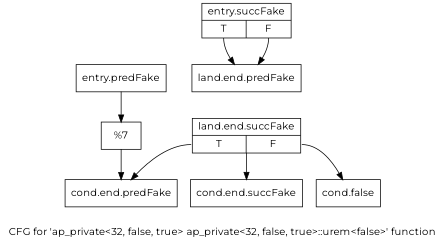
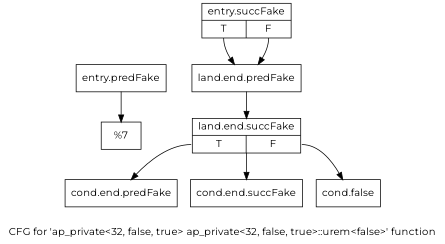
none -> (247, 101)
(121, 161) -> none
